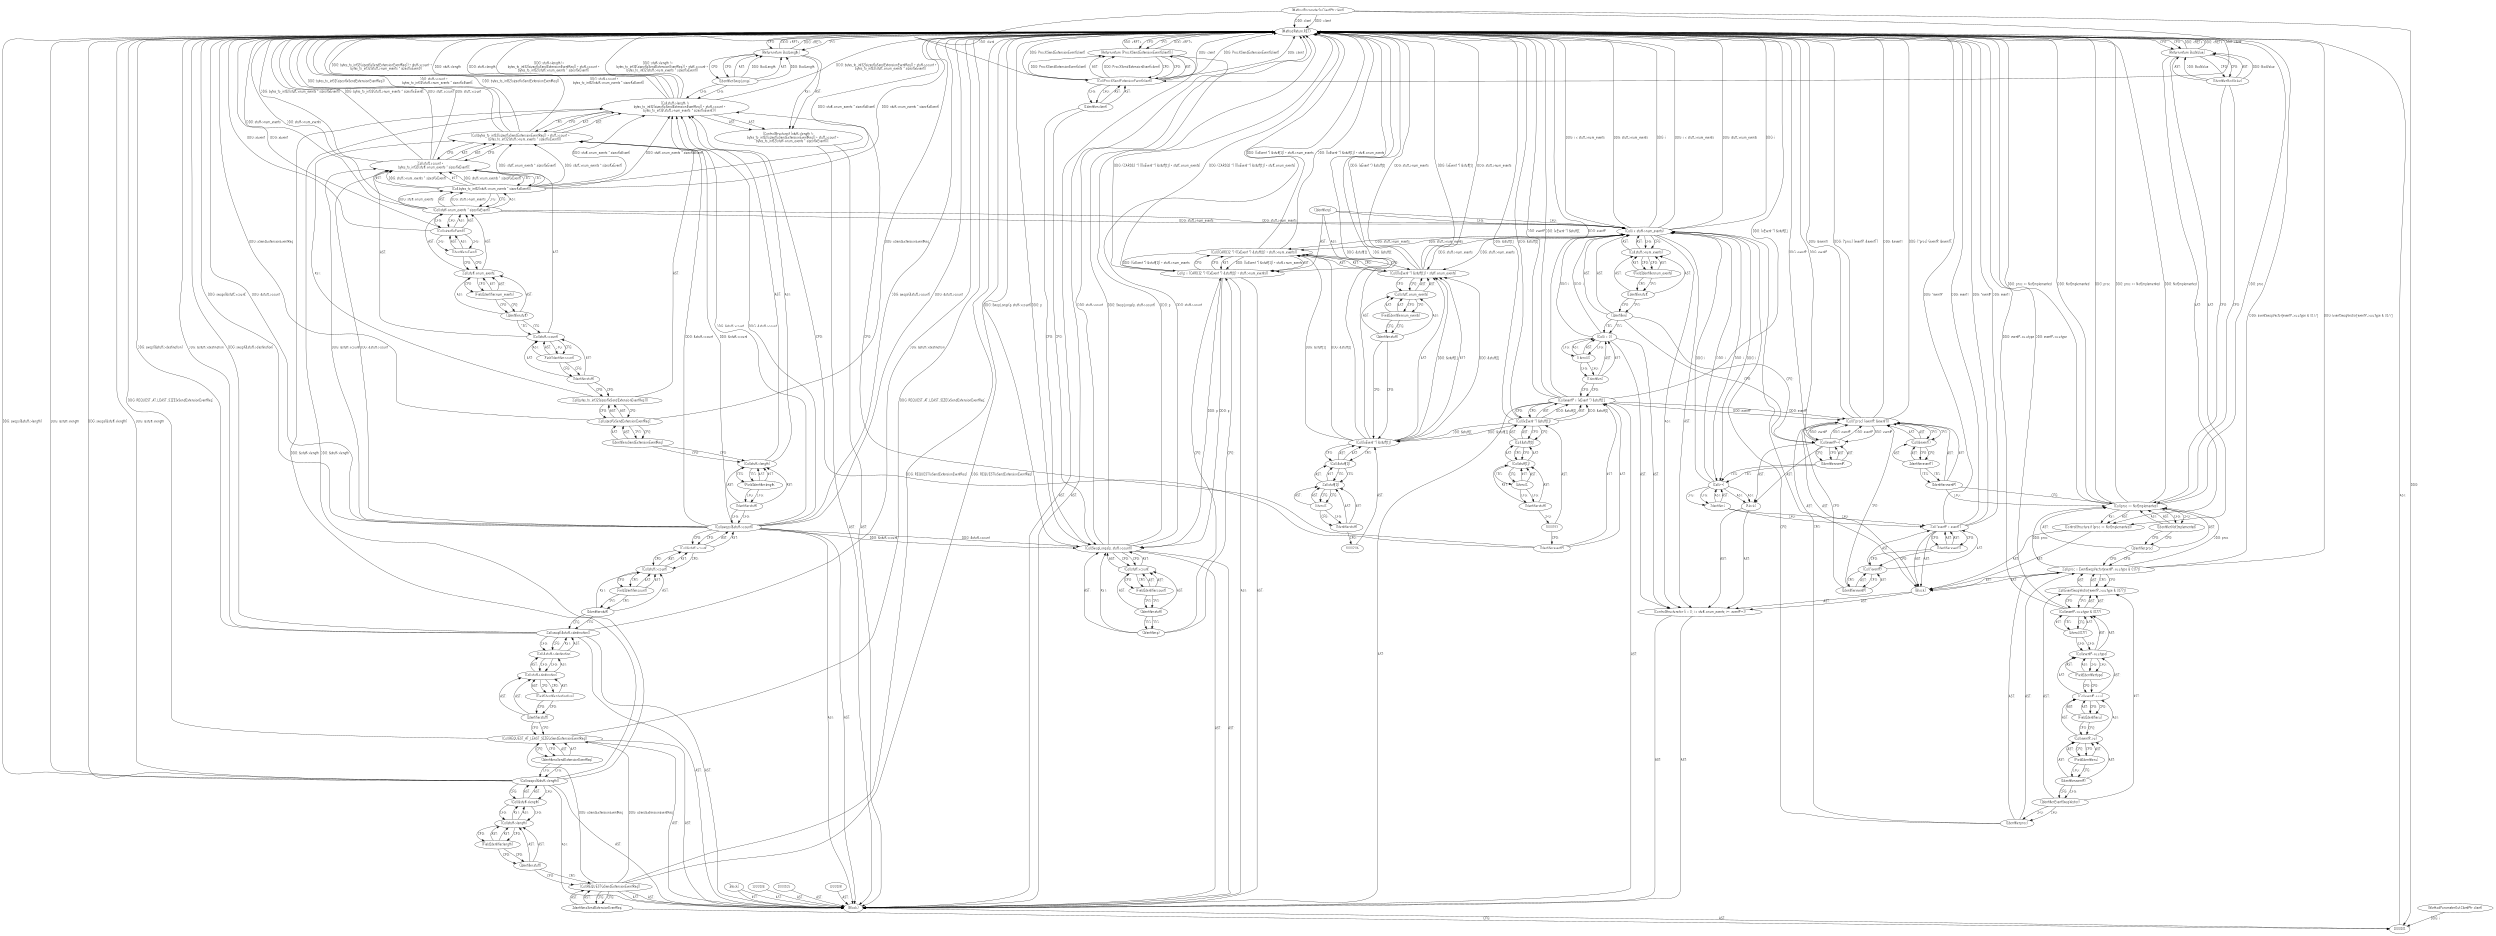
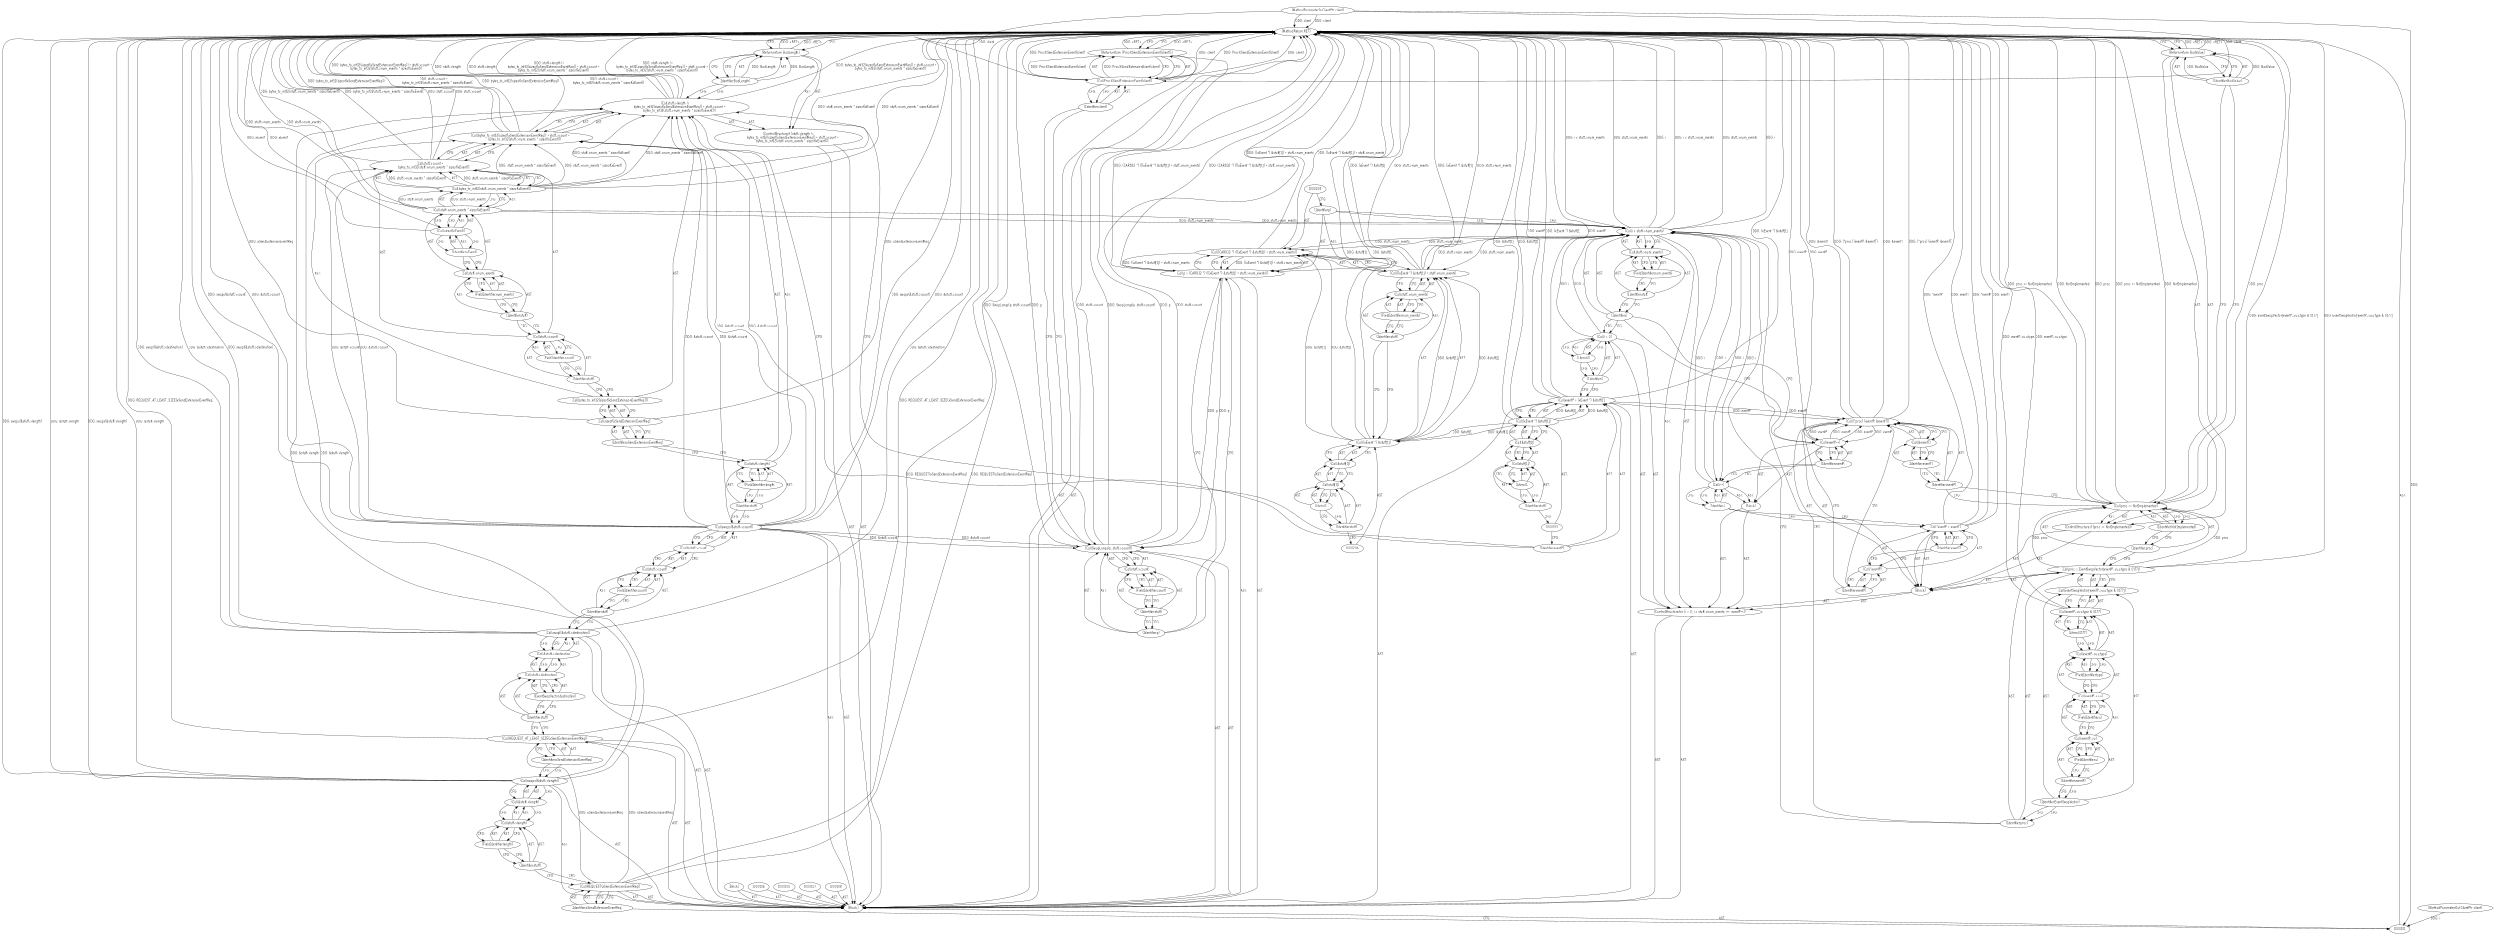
(735, 81) -> (735, 81)
none -> (1315, 189)
(555, 697) -> (555, 697)
none -> (810, 887)
